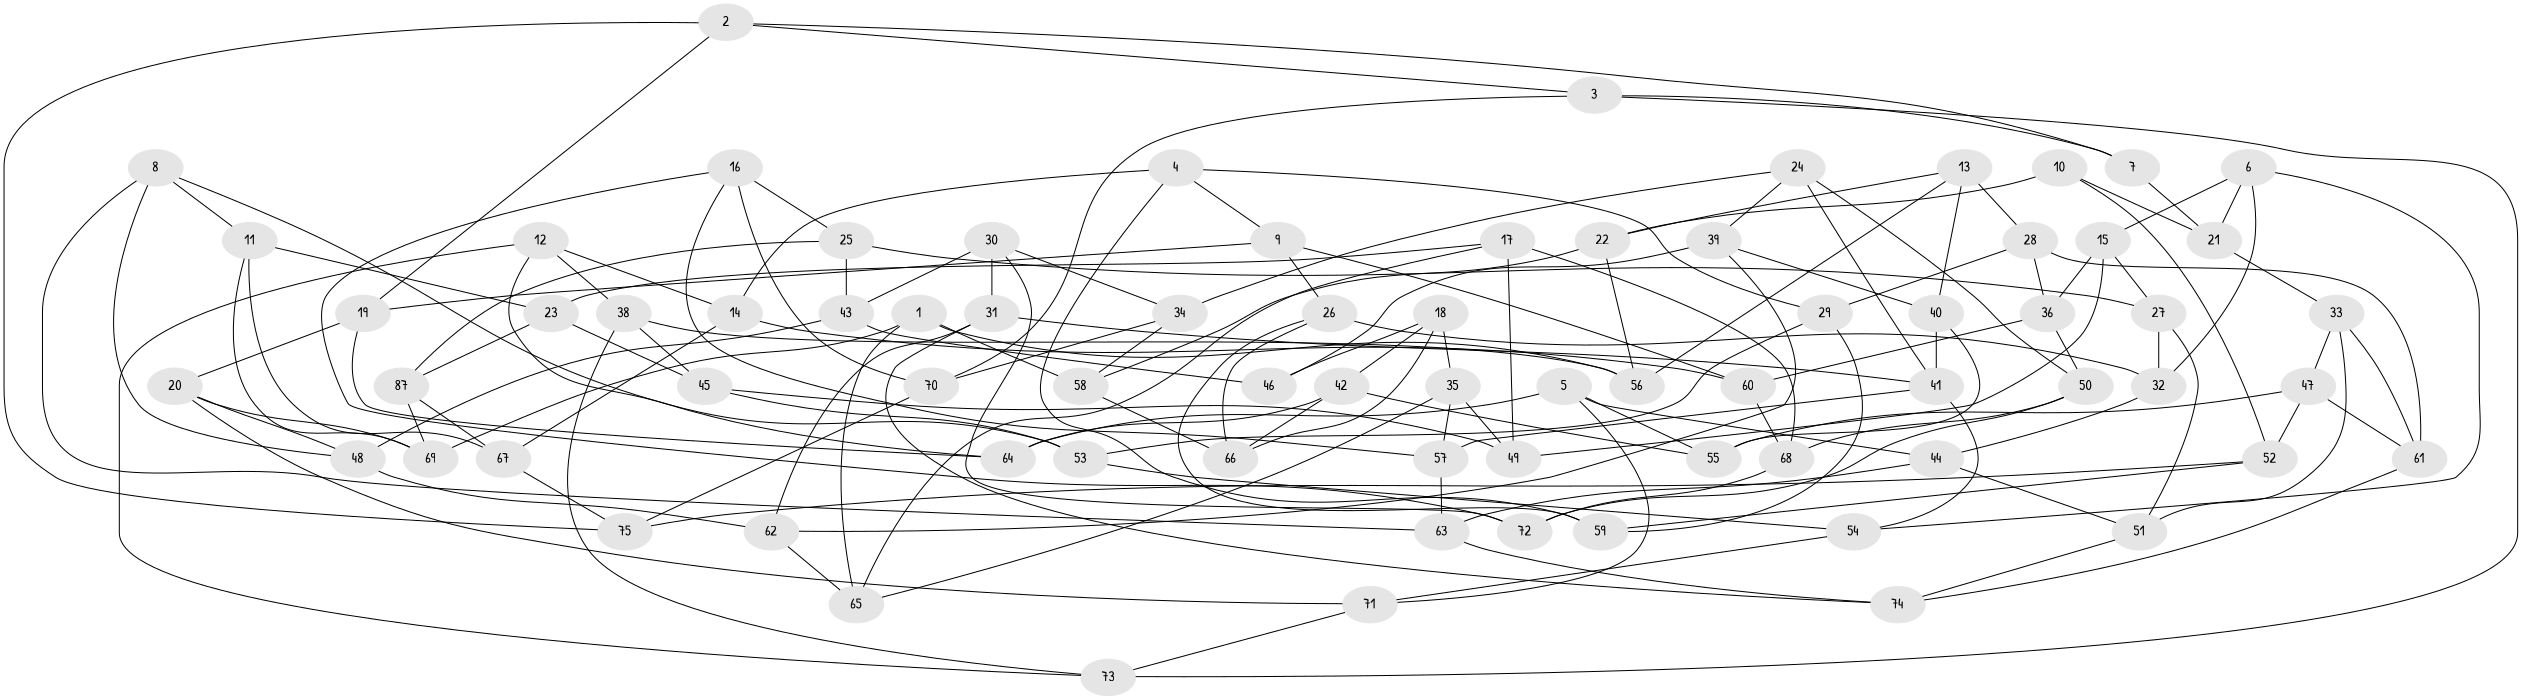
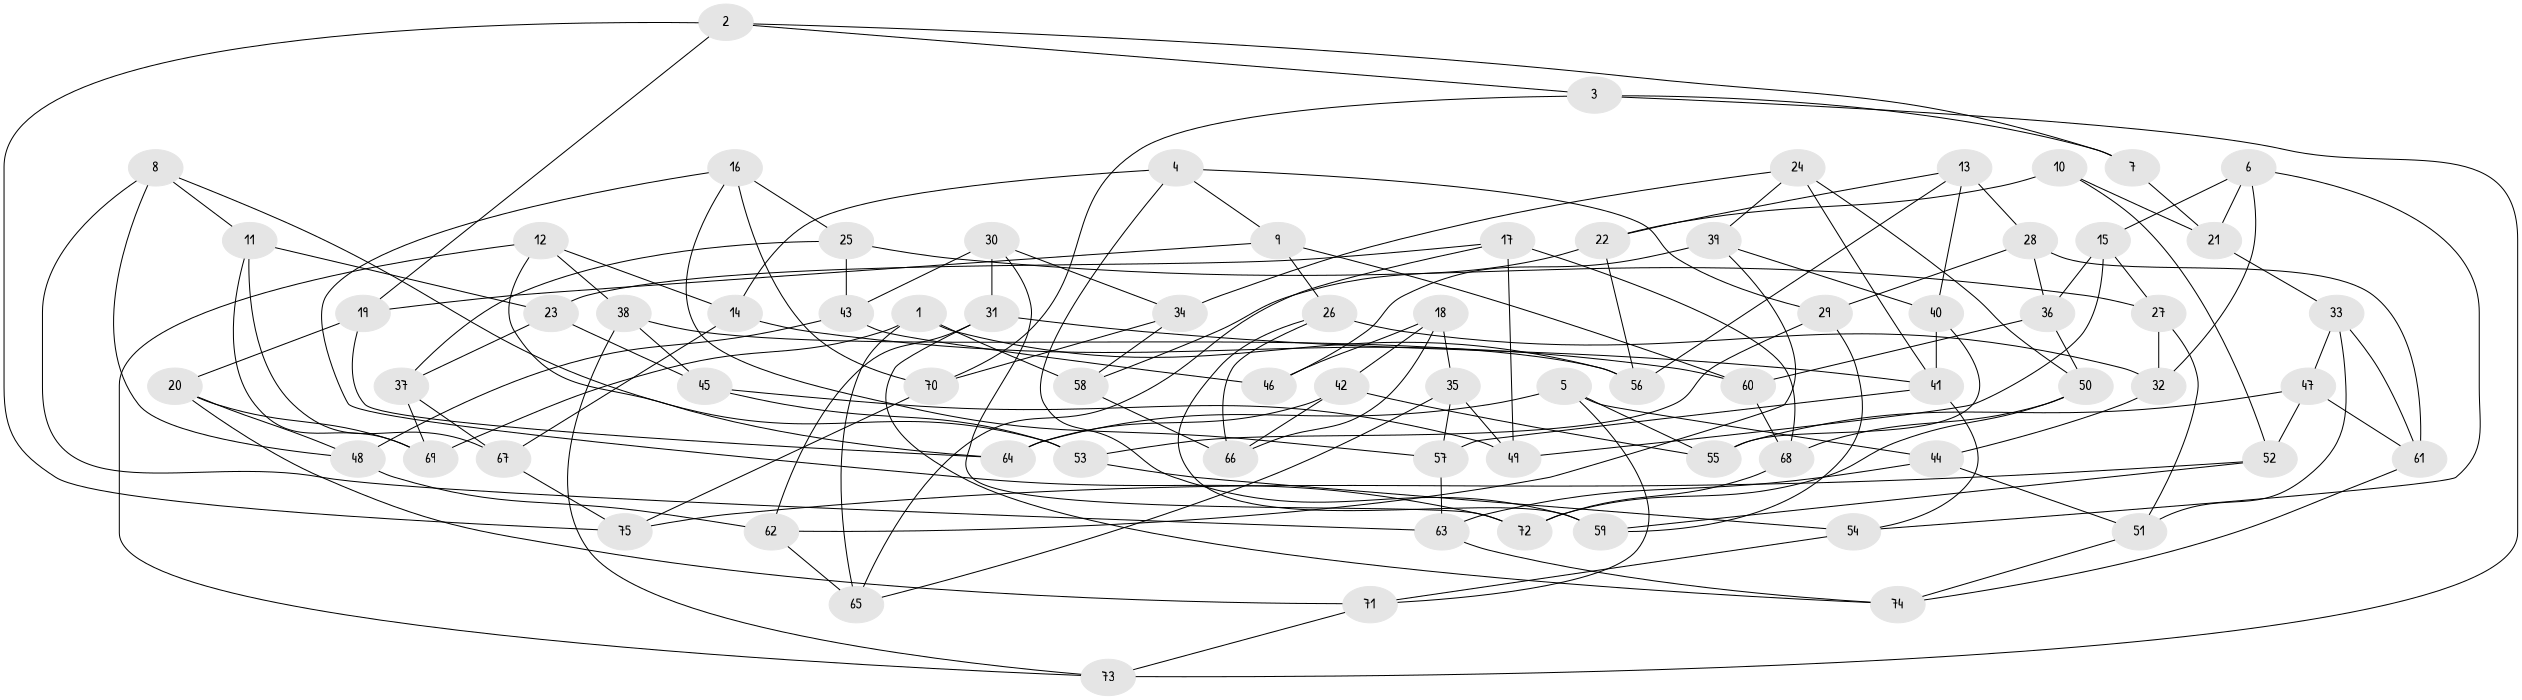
(401, 386) -> (401, 386)
